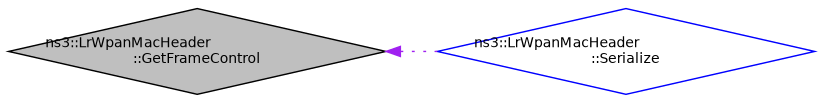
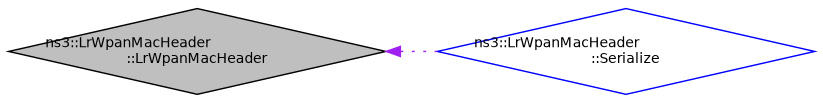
(197, 51) -> (197, 51)
